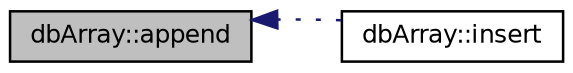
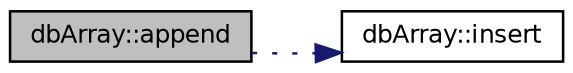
(309, 20) -> (284, 53)
